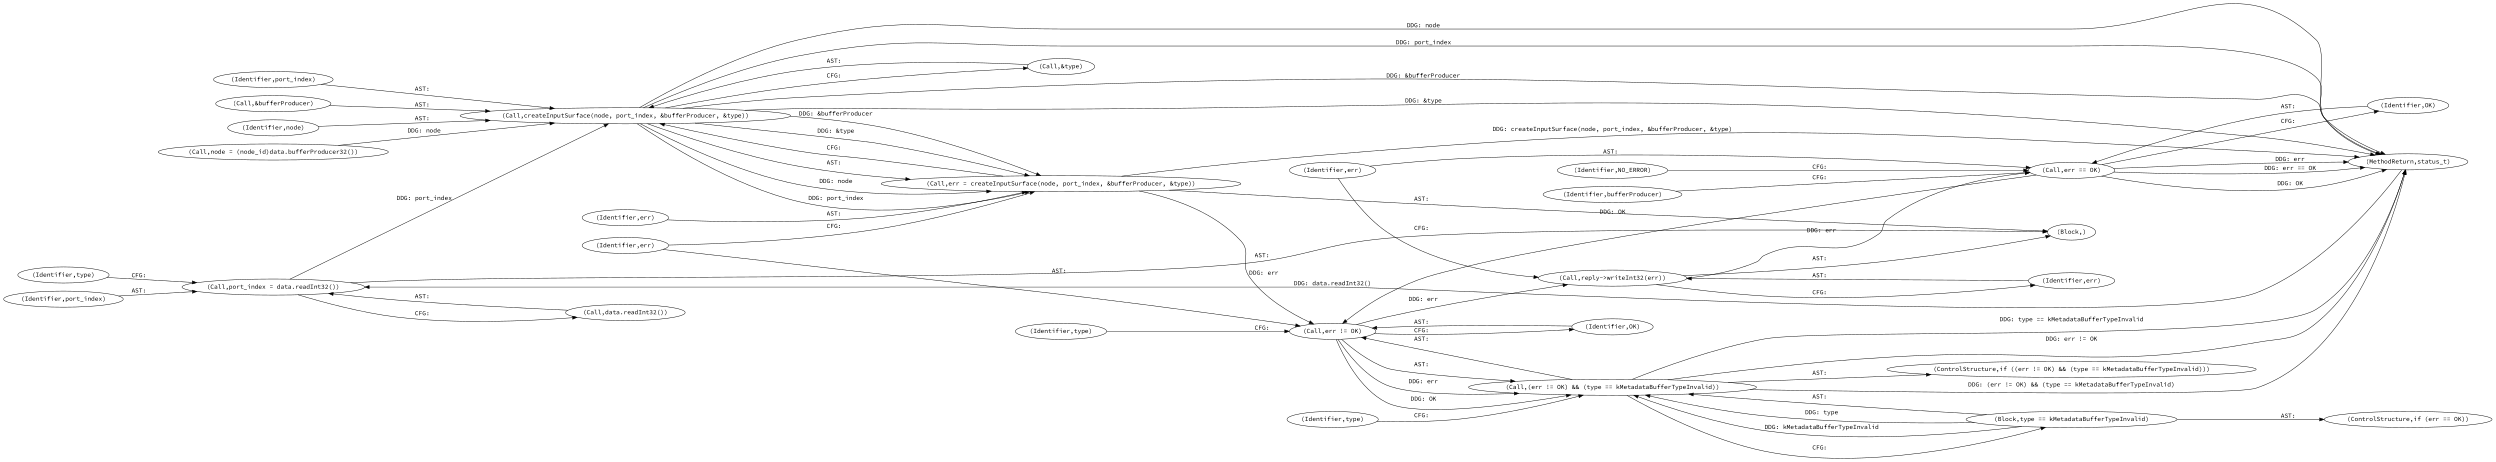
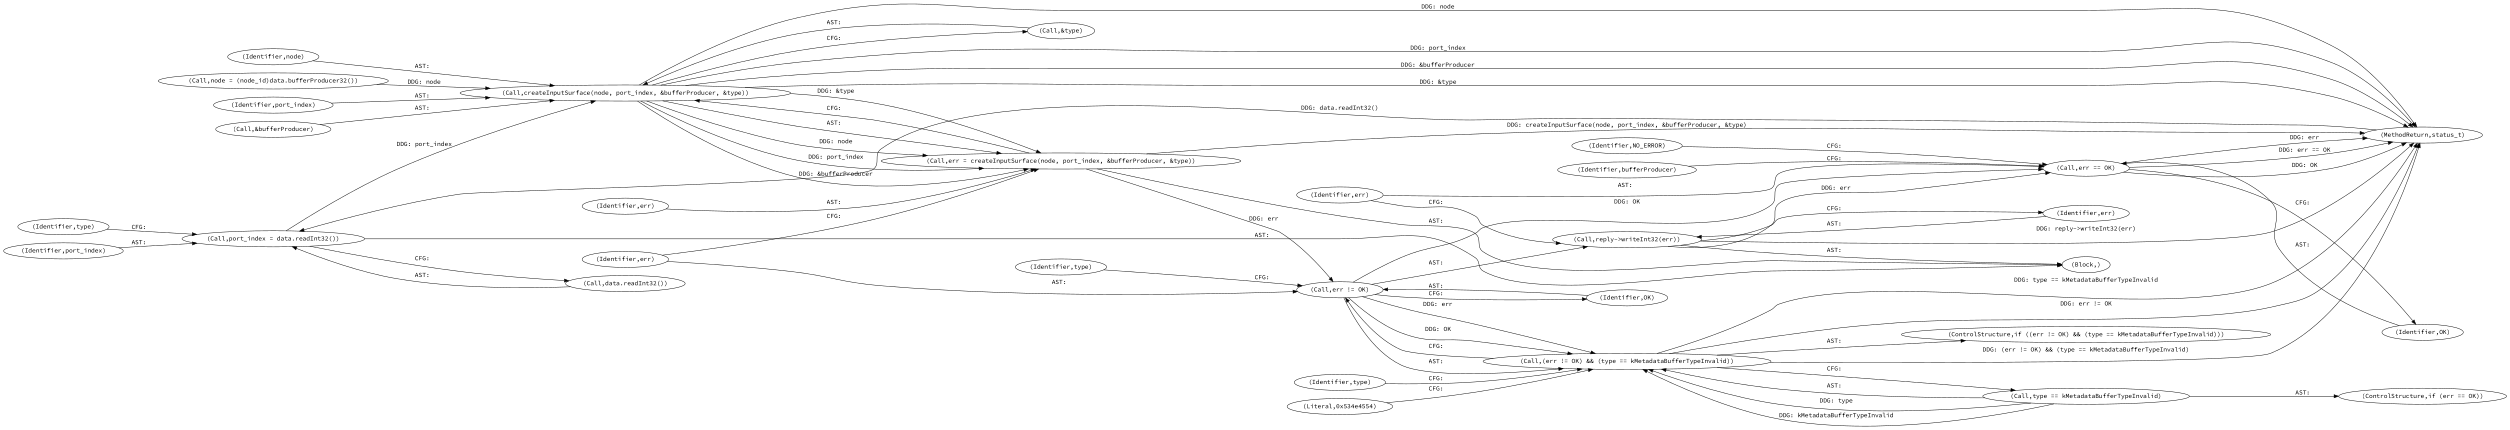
(1685, 227) -> (1699, 222)
none -> (2068, 243)
(1423, 299) -> (1438, 263)
(1423, 339) -> (1438, 346)
none -> (1340, 407)
(2072, 419) -> (2086, 396)
